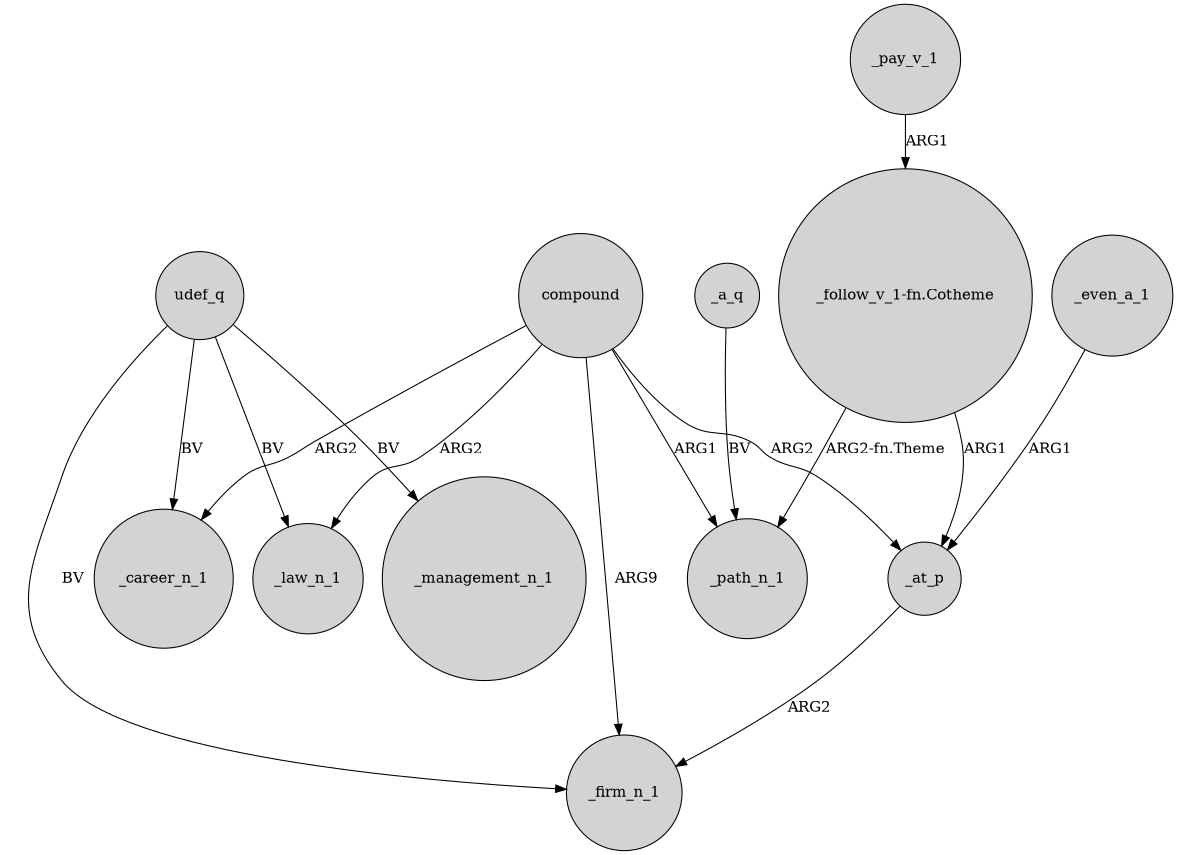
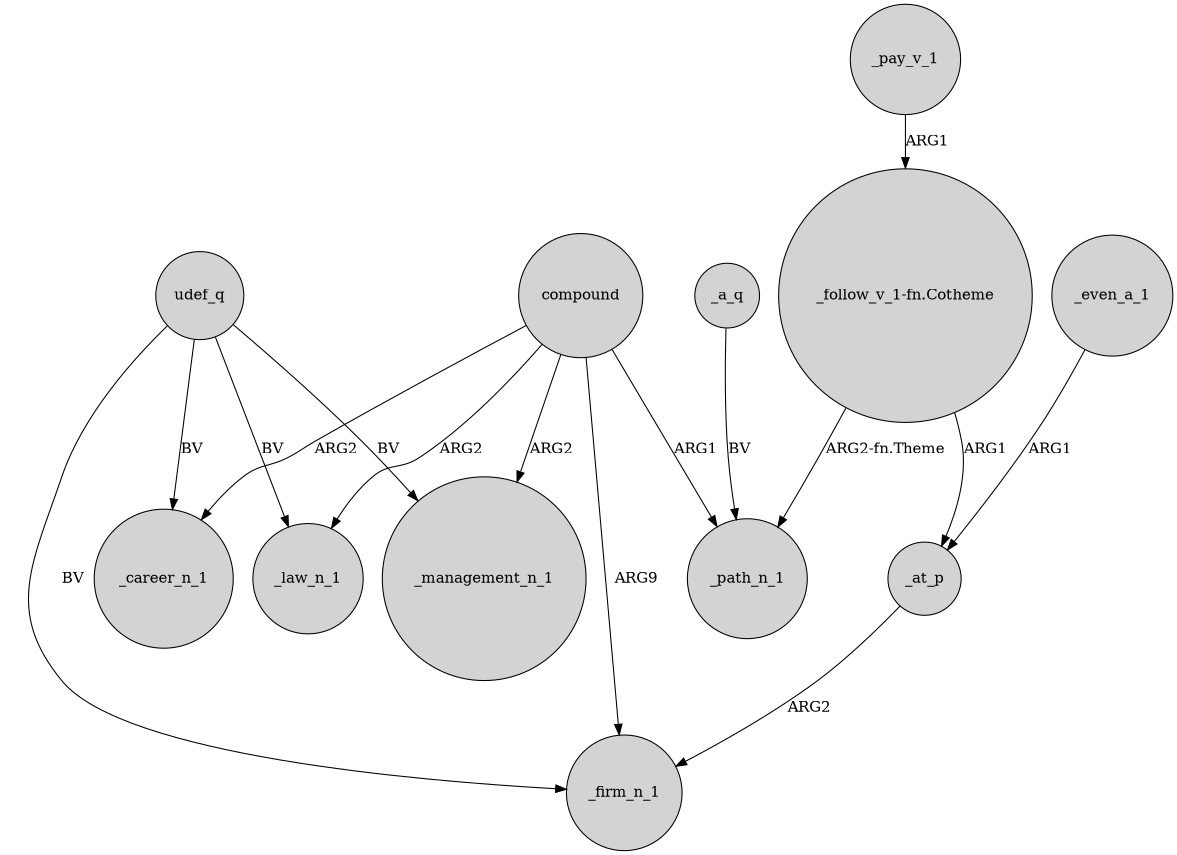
(753, 443) -> (541, 413)
